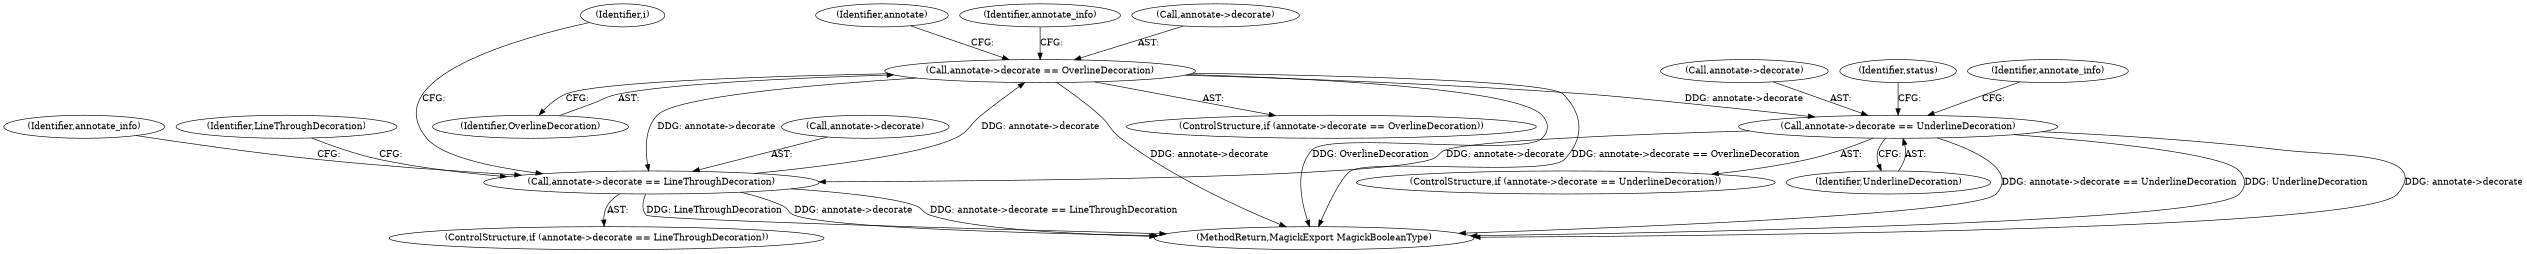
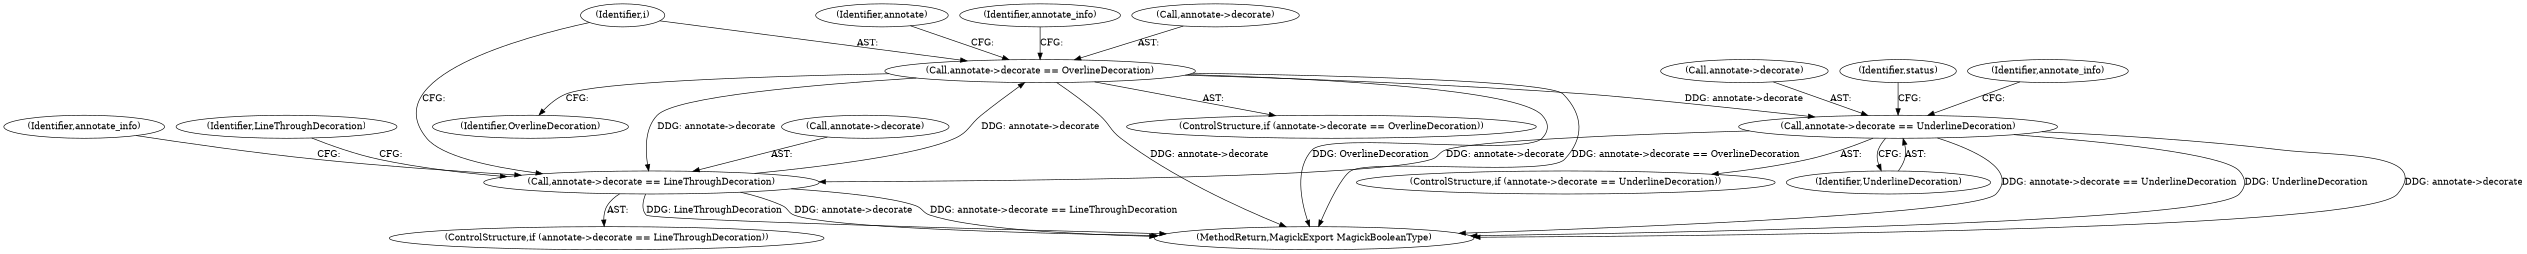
(721, 83) -> (810, 40)
